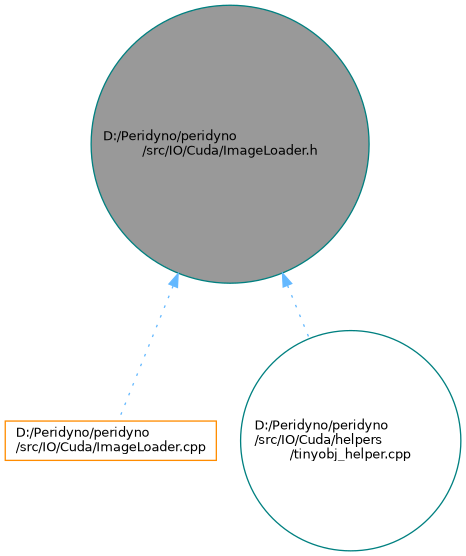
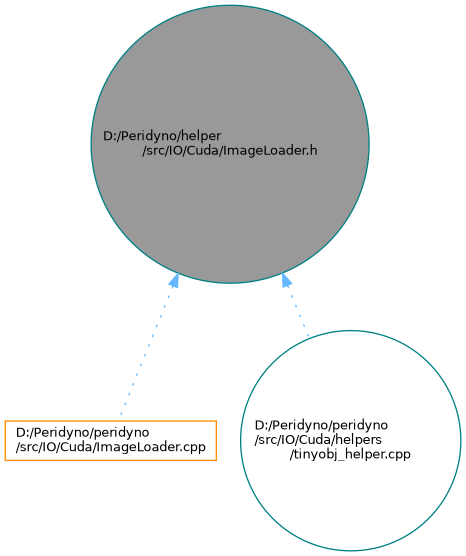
(230, 144) -> (230, 144)
